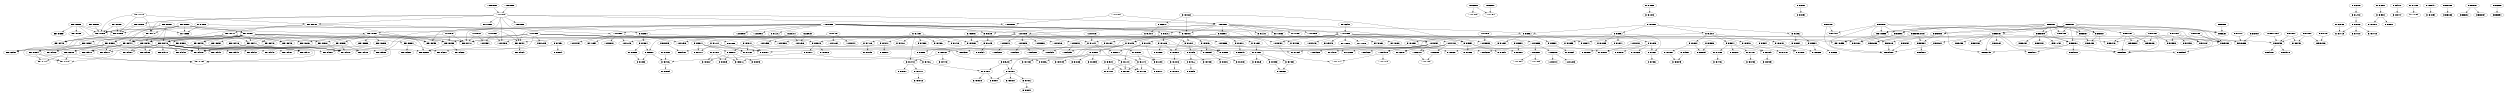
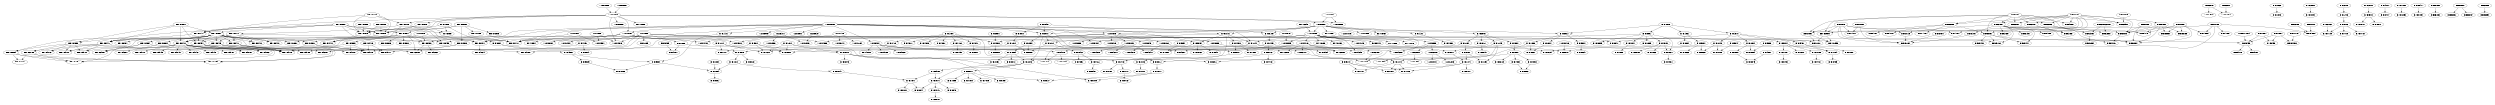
(2414, 15) -> (2401, 15)
(1396, 38) -> (1412, 39)
(1166, 48) -> (1017, 56)
(216, 53) -> none
(726, 57) -> (1157, 66)
